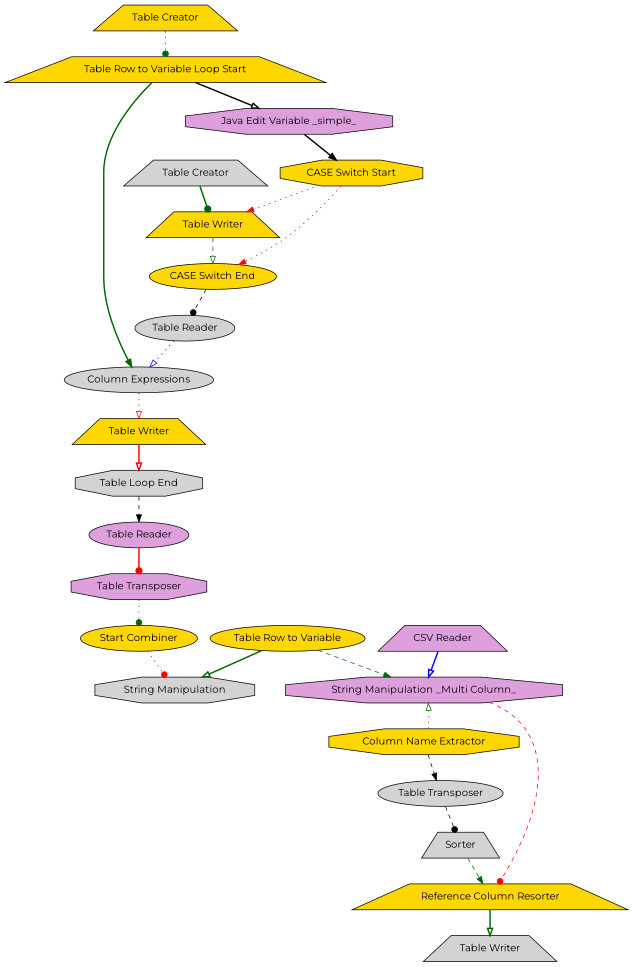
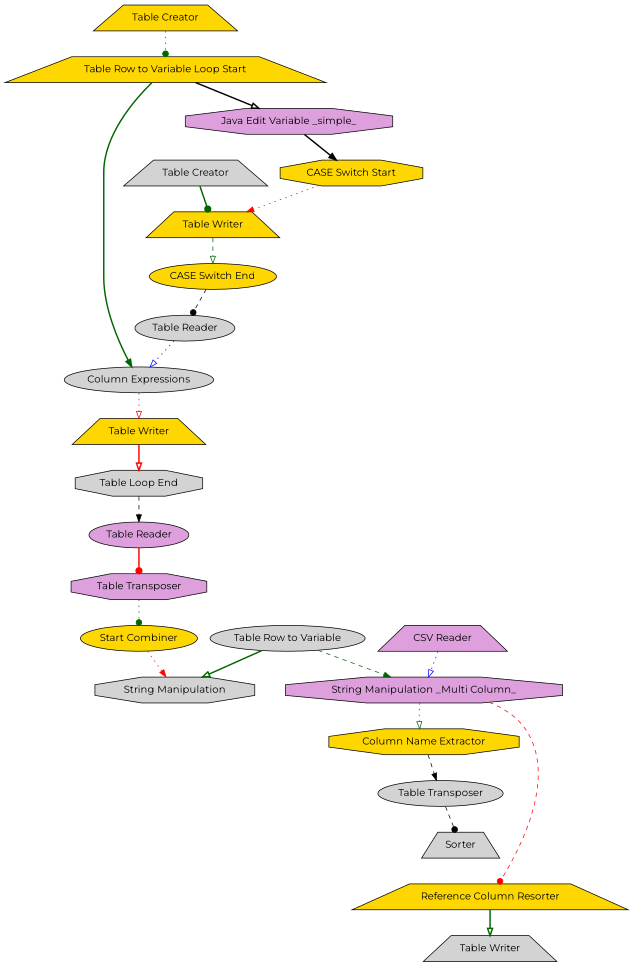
(297, 229) -> none
(288, 638) -> (288, 638)
(435, 661) -> (435, 661)
(155, 662) -> (155, 662)
(429, 720) -> (419, 712)
(474, 868) -> none
